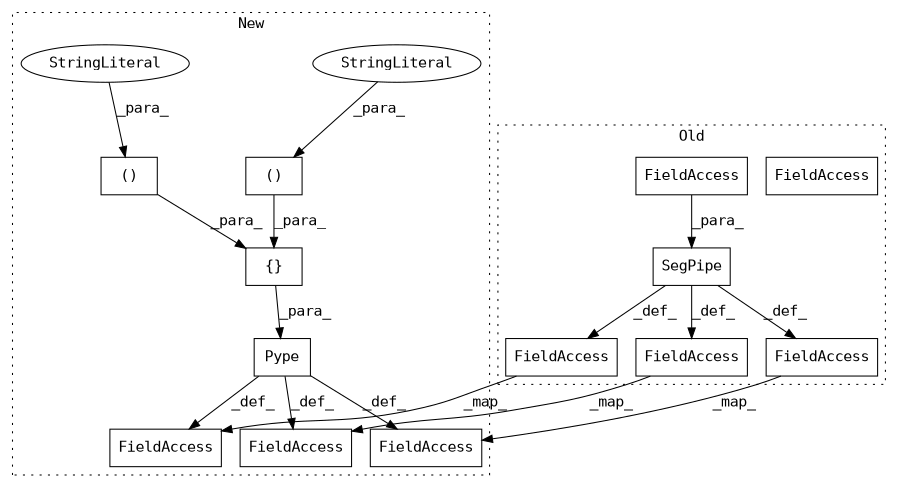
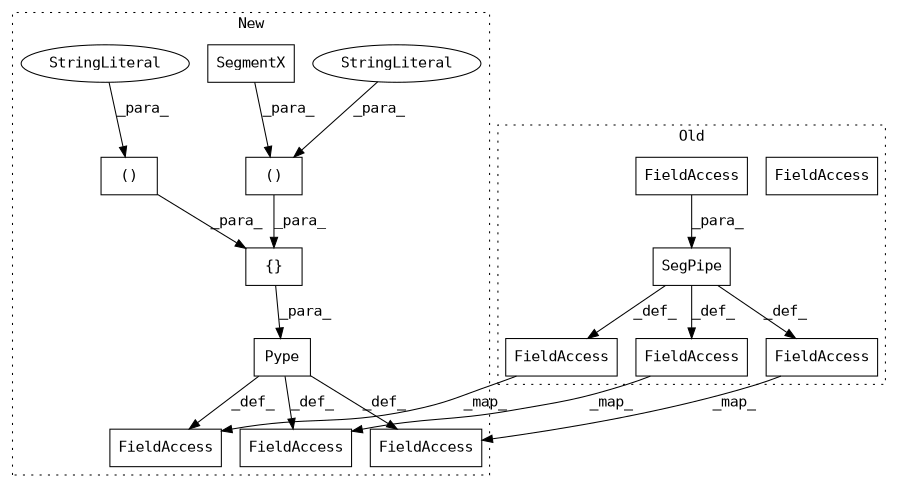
none -> (251, 64)
